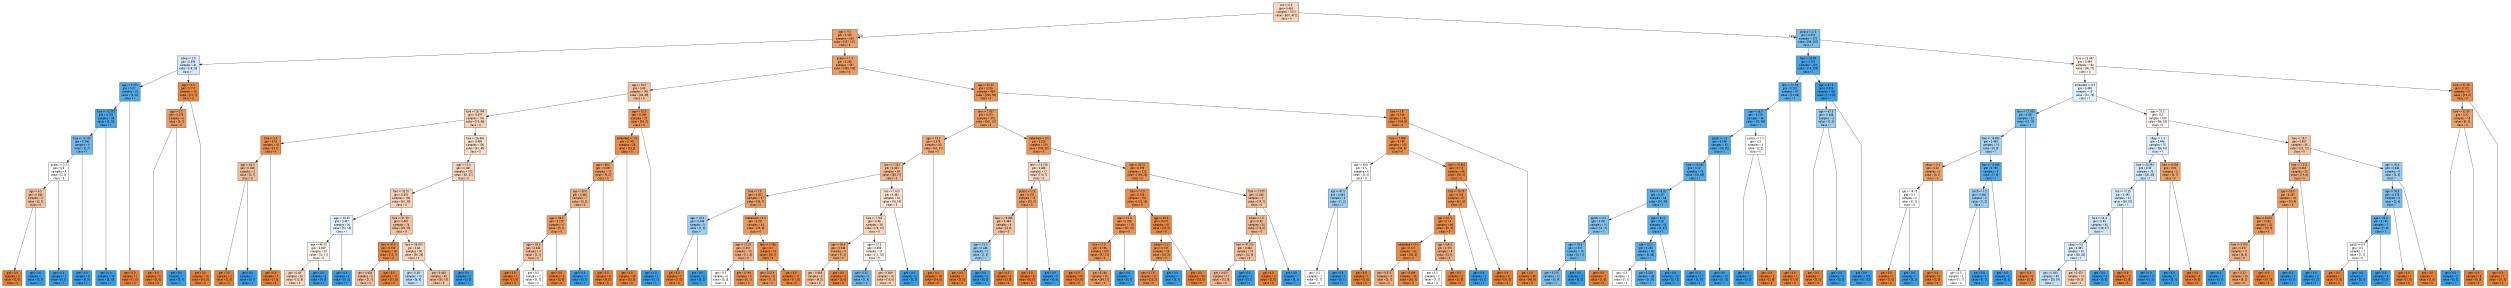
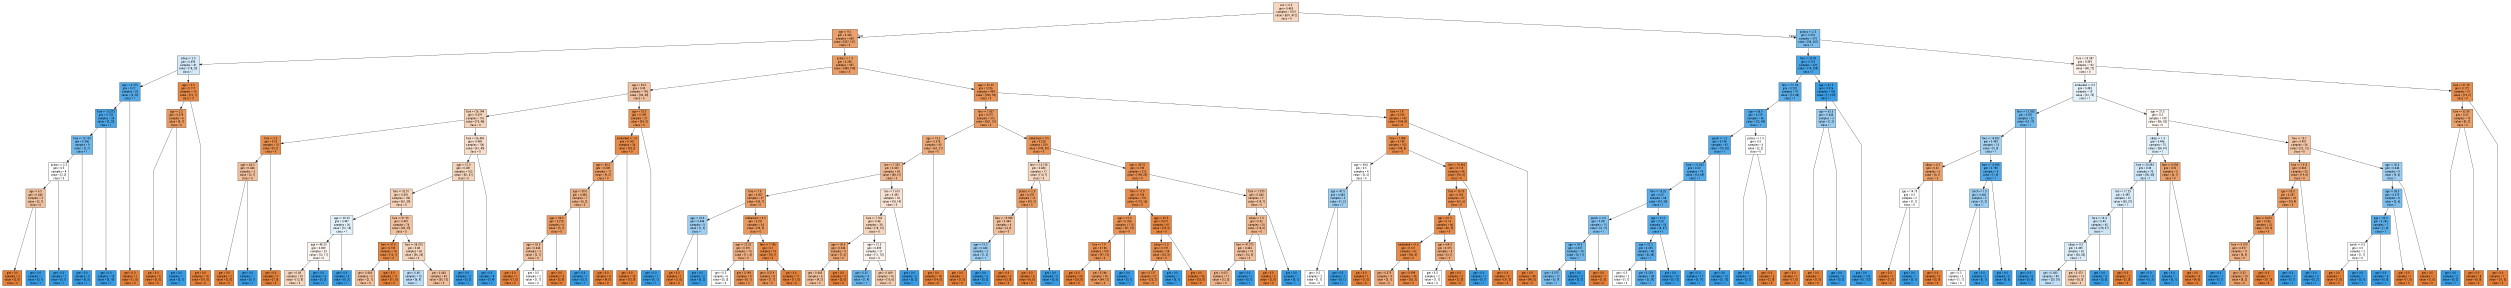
none -> (487, 278)
(2026, 278) -> (2026, 278)
